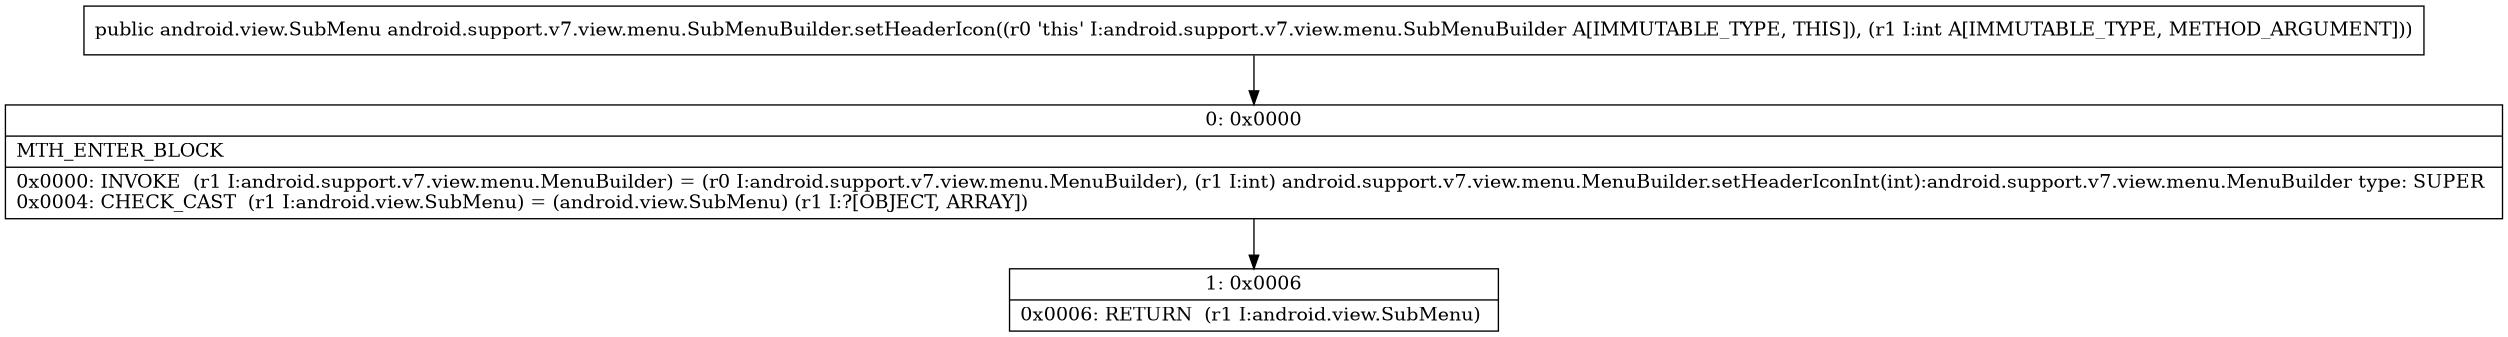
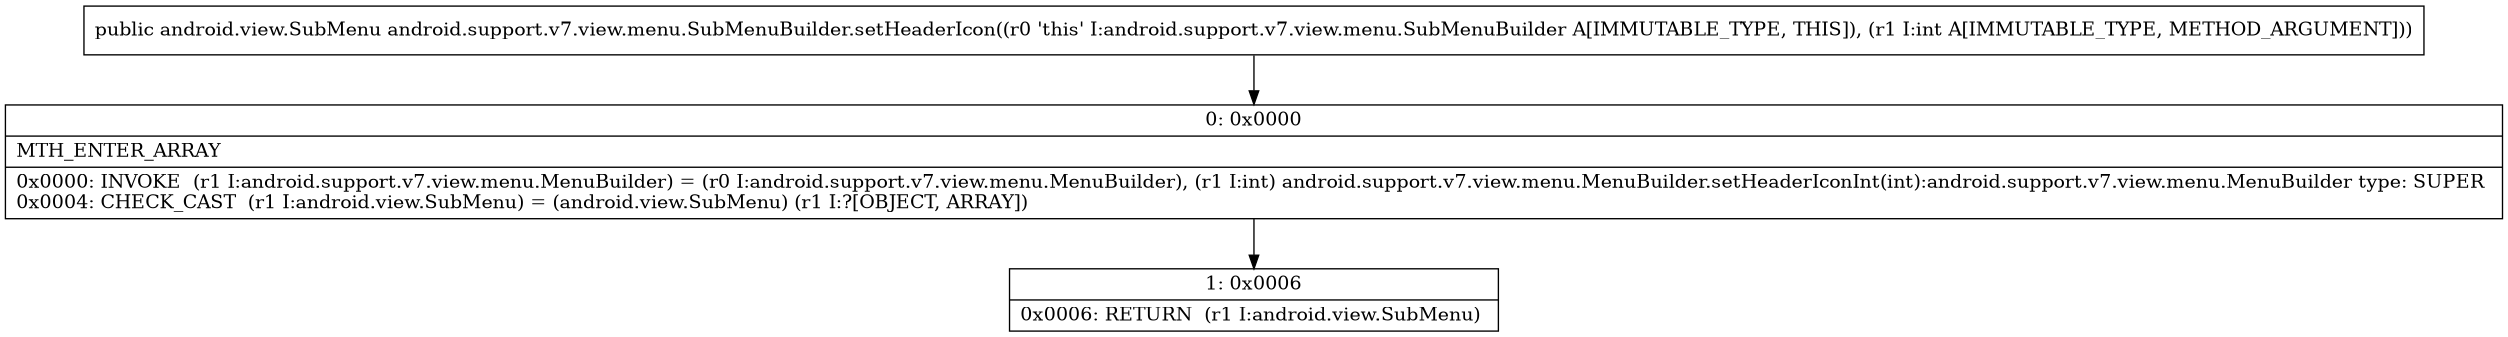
(121, 151) -> (118, 151)
